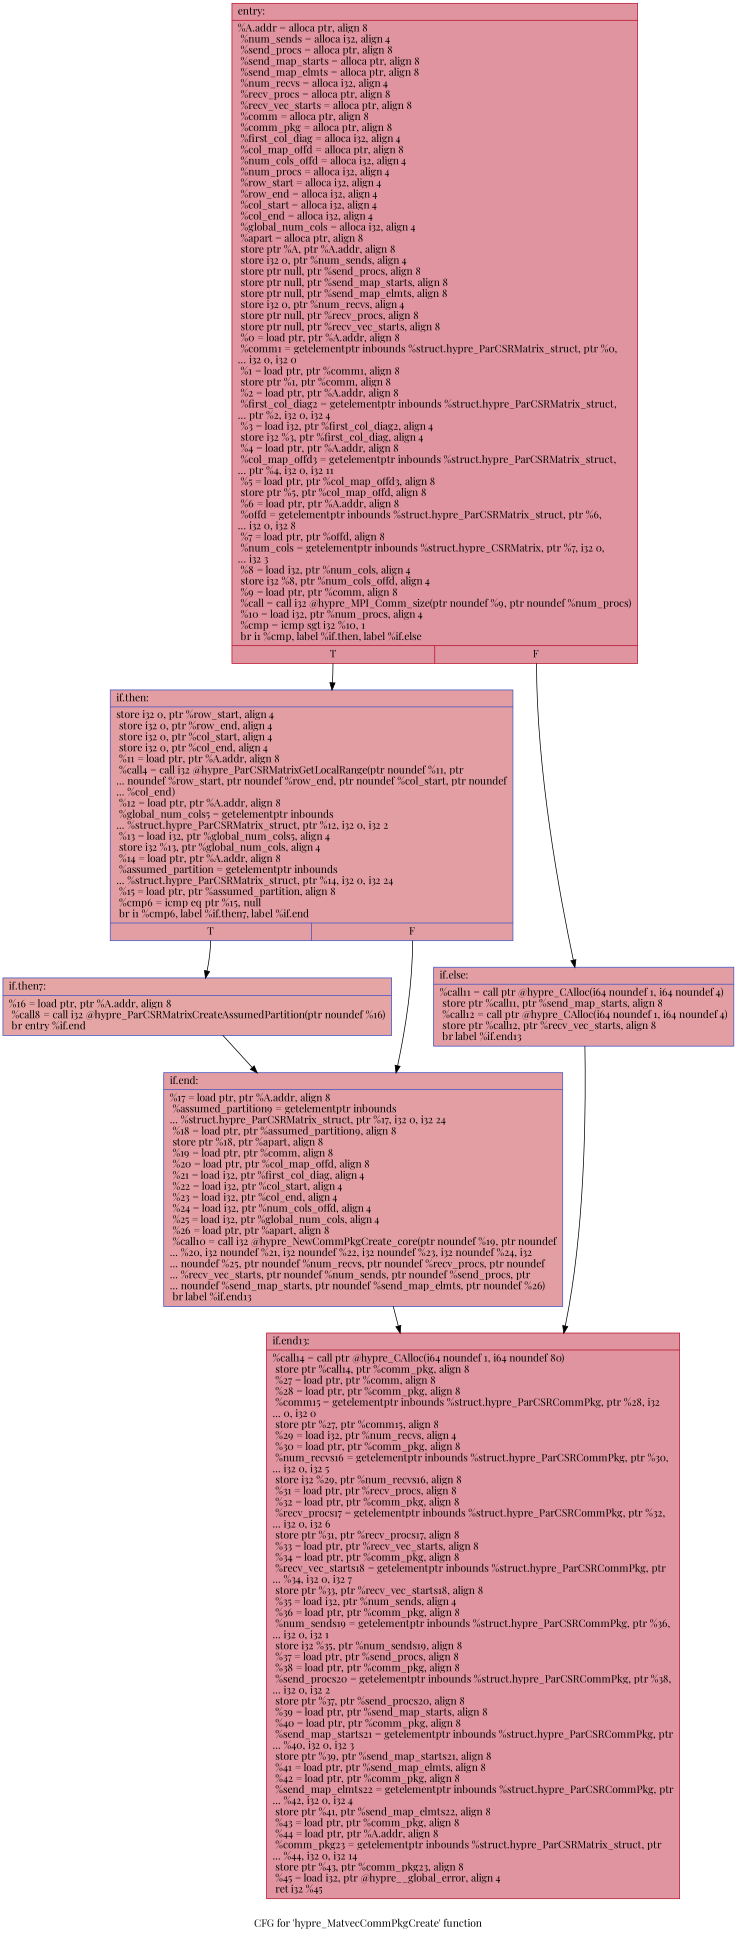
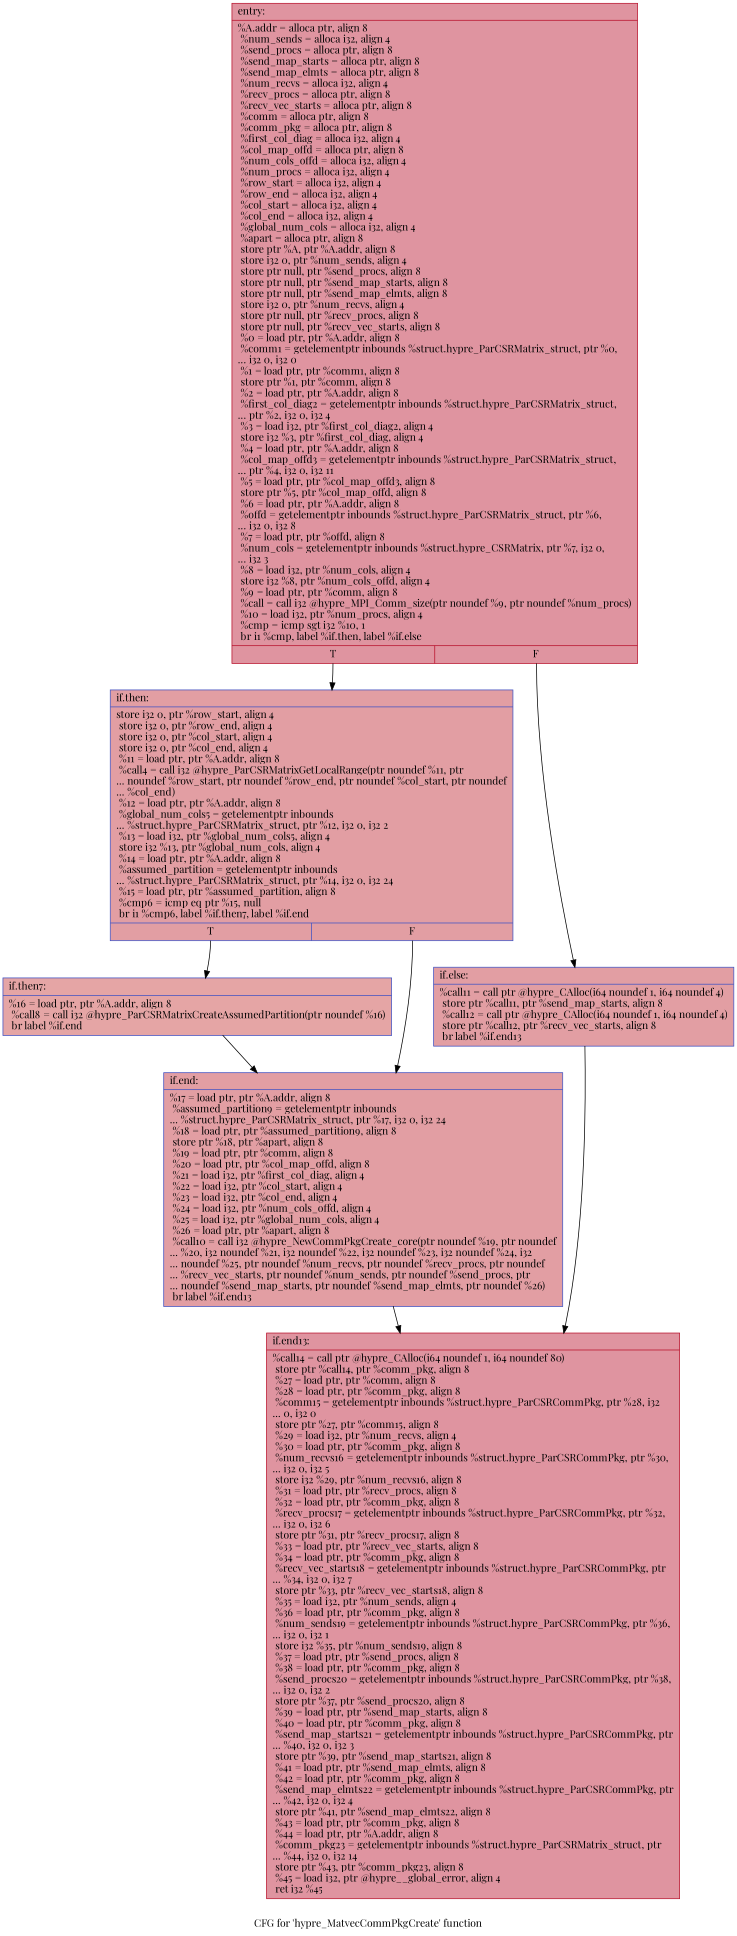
(48, 1026) -> (46, 1026)
